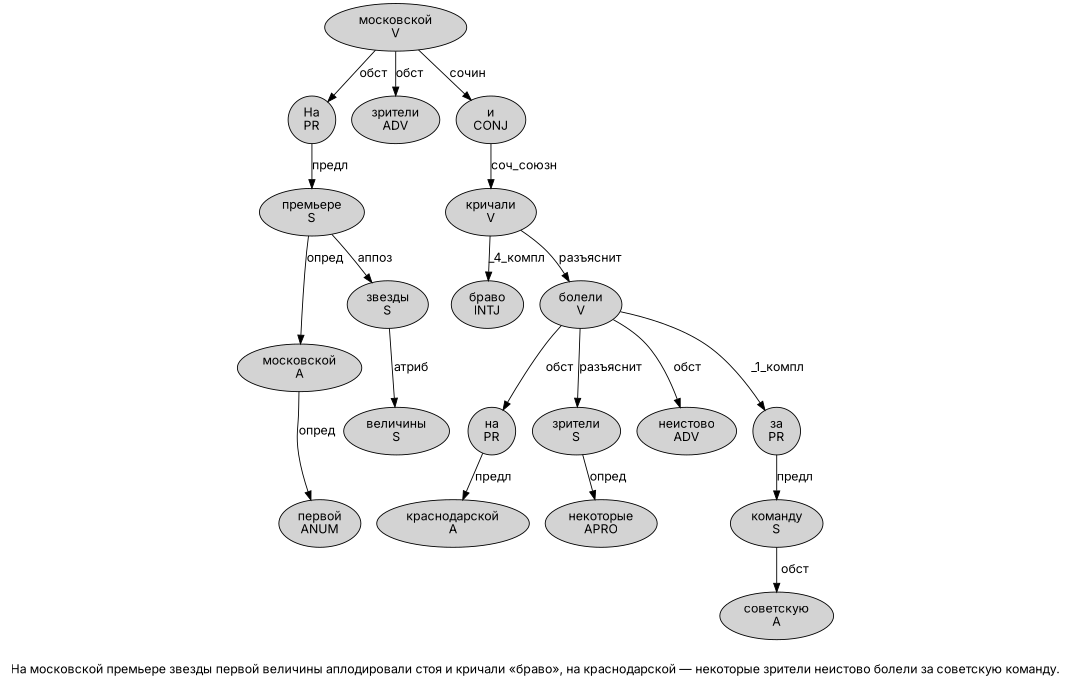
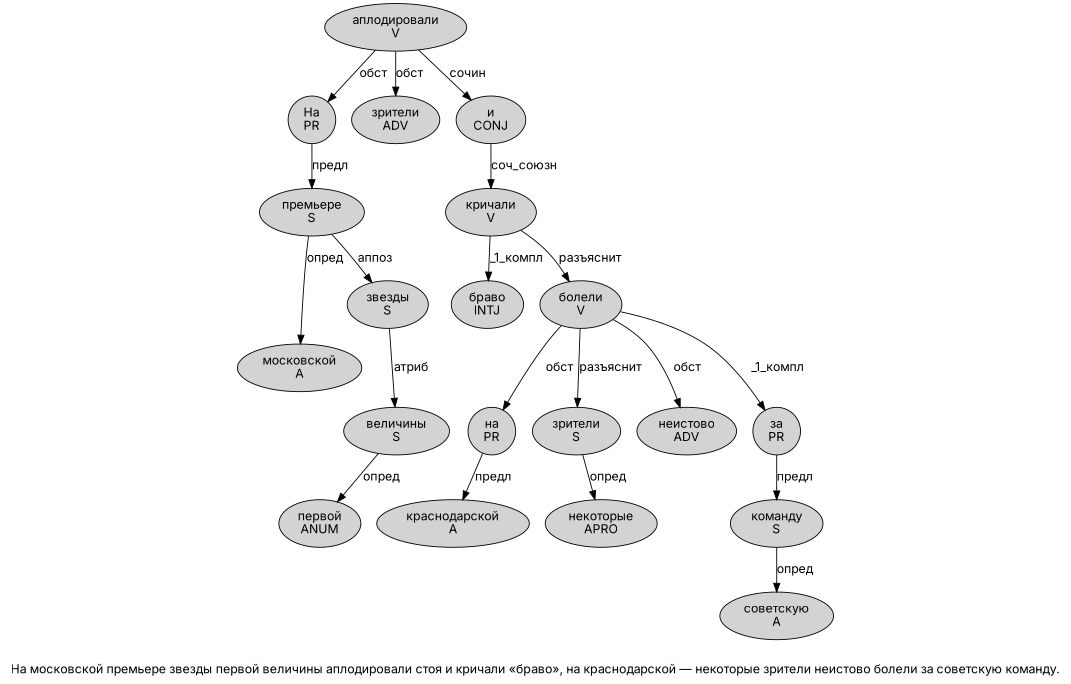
(396, 27) -> (396, 27)
(517, 258) -> (517, 258)
(297, 442) -> (361, 474)
(795, 570) -> (795, 570)
